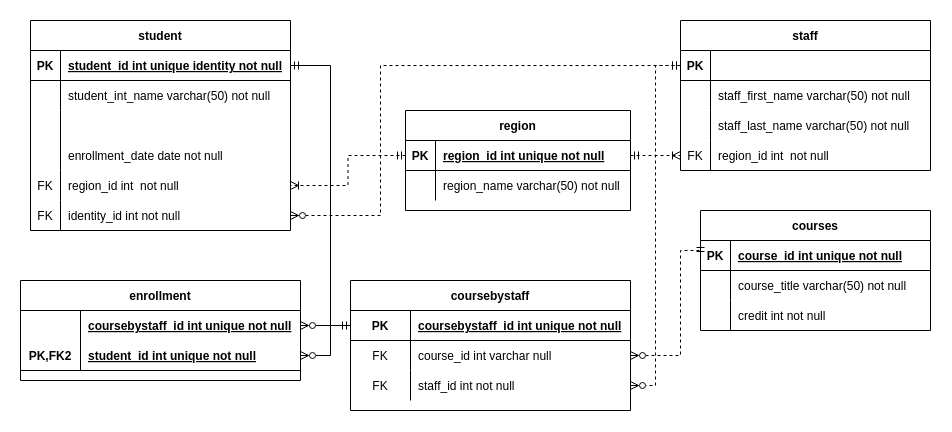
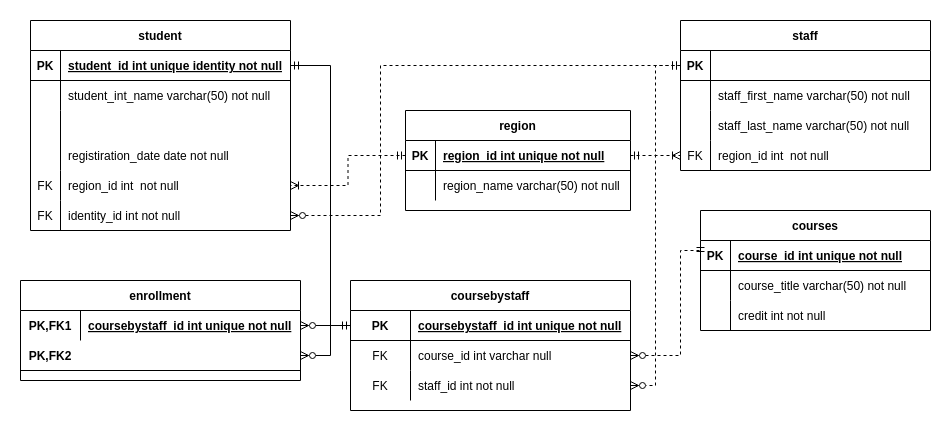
(155, 156) -> (163, 156)
none -> (51, 326)
(191, 356) -> none
